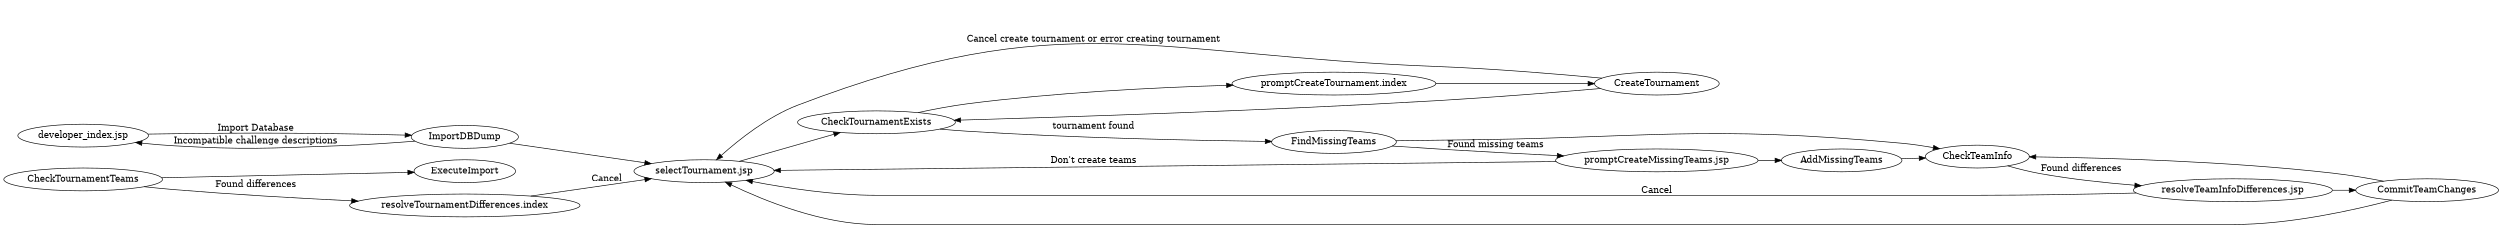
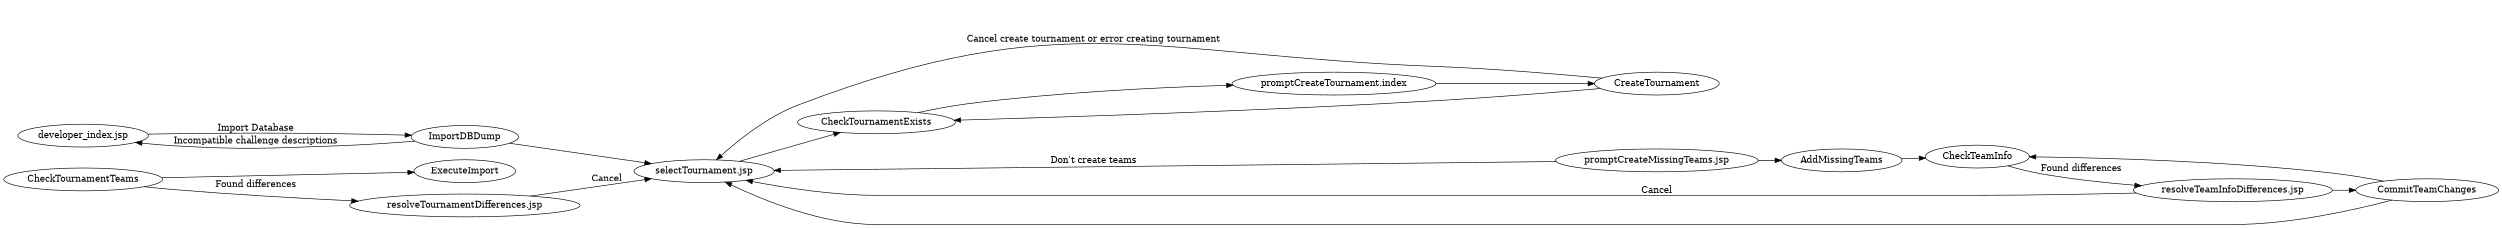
(1334, 142) -> none
(465, 205) -> (465, 205)
